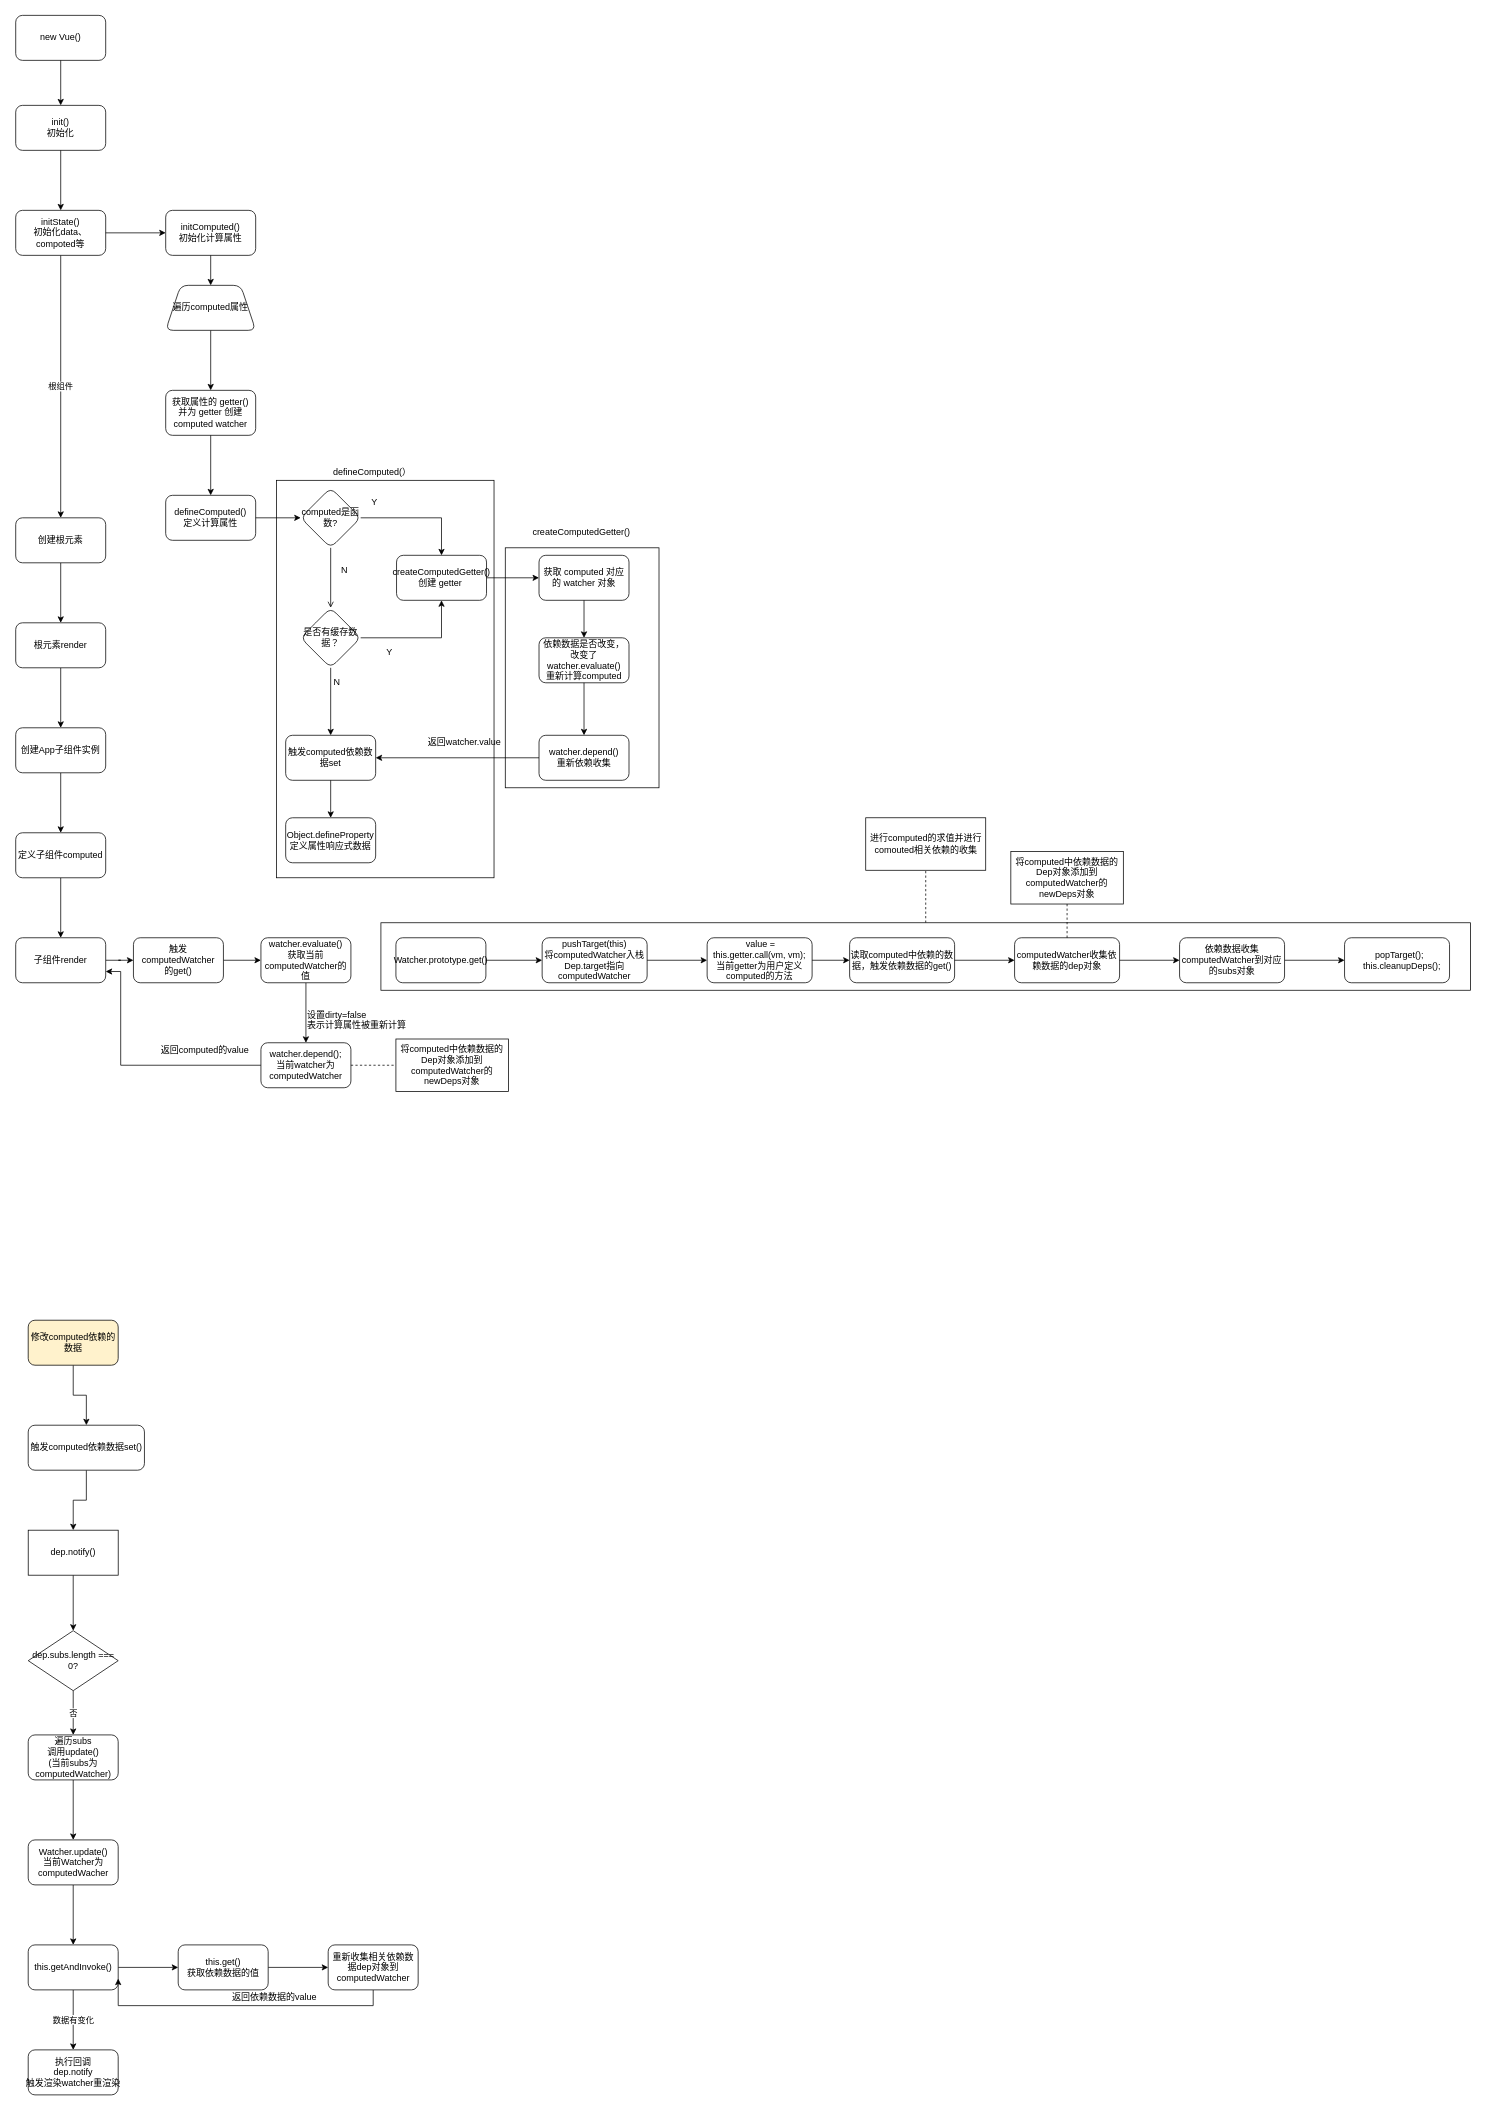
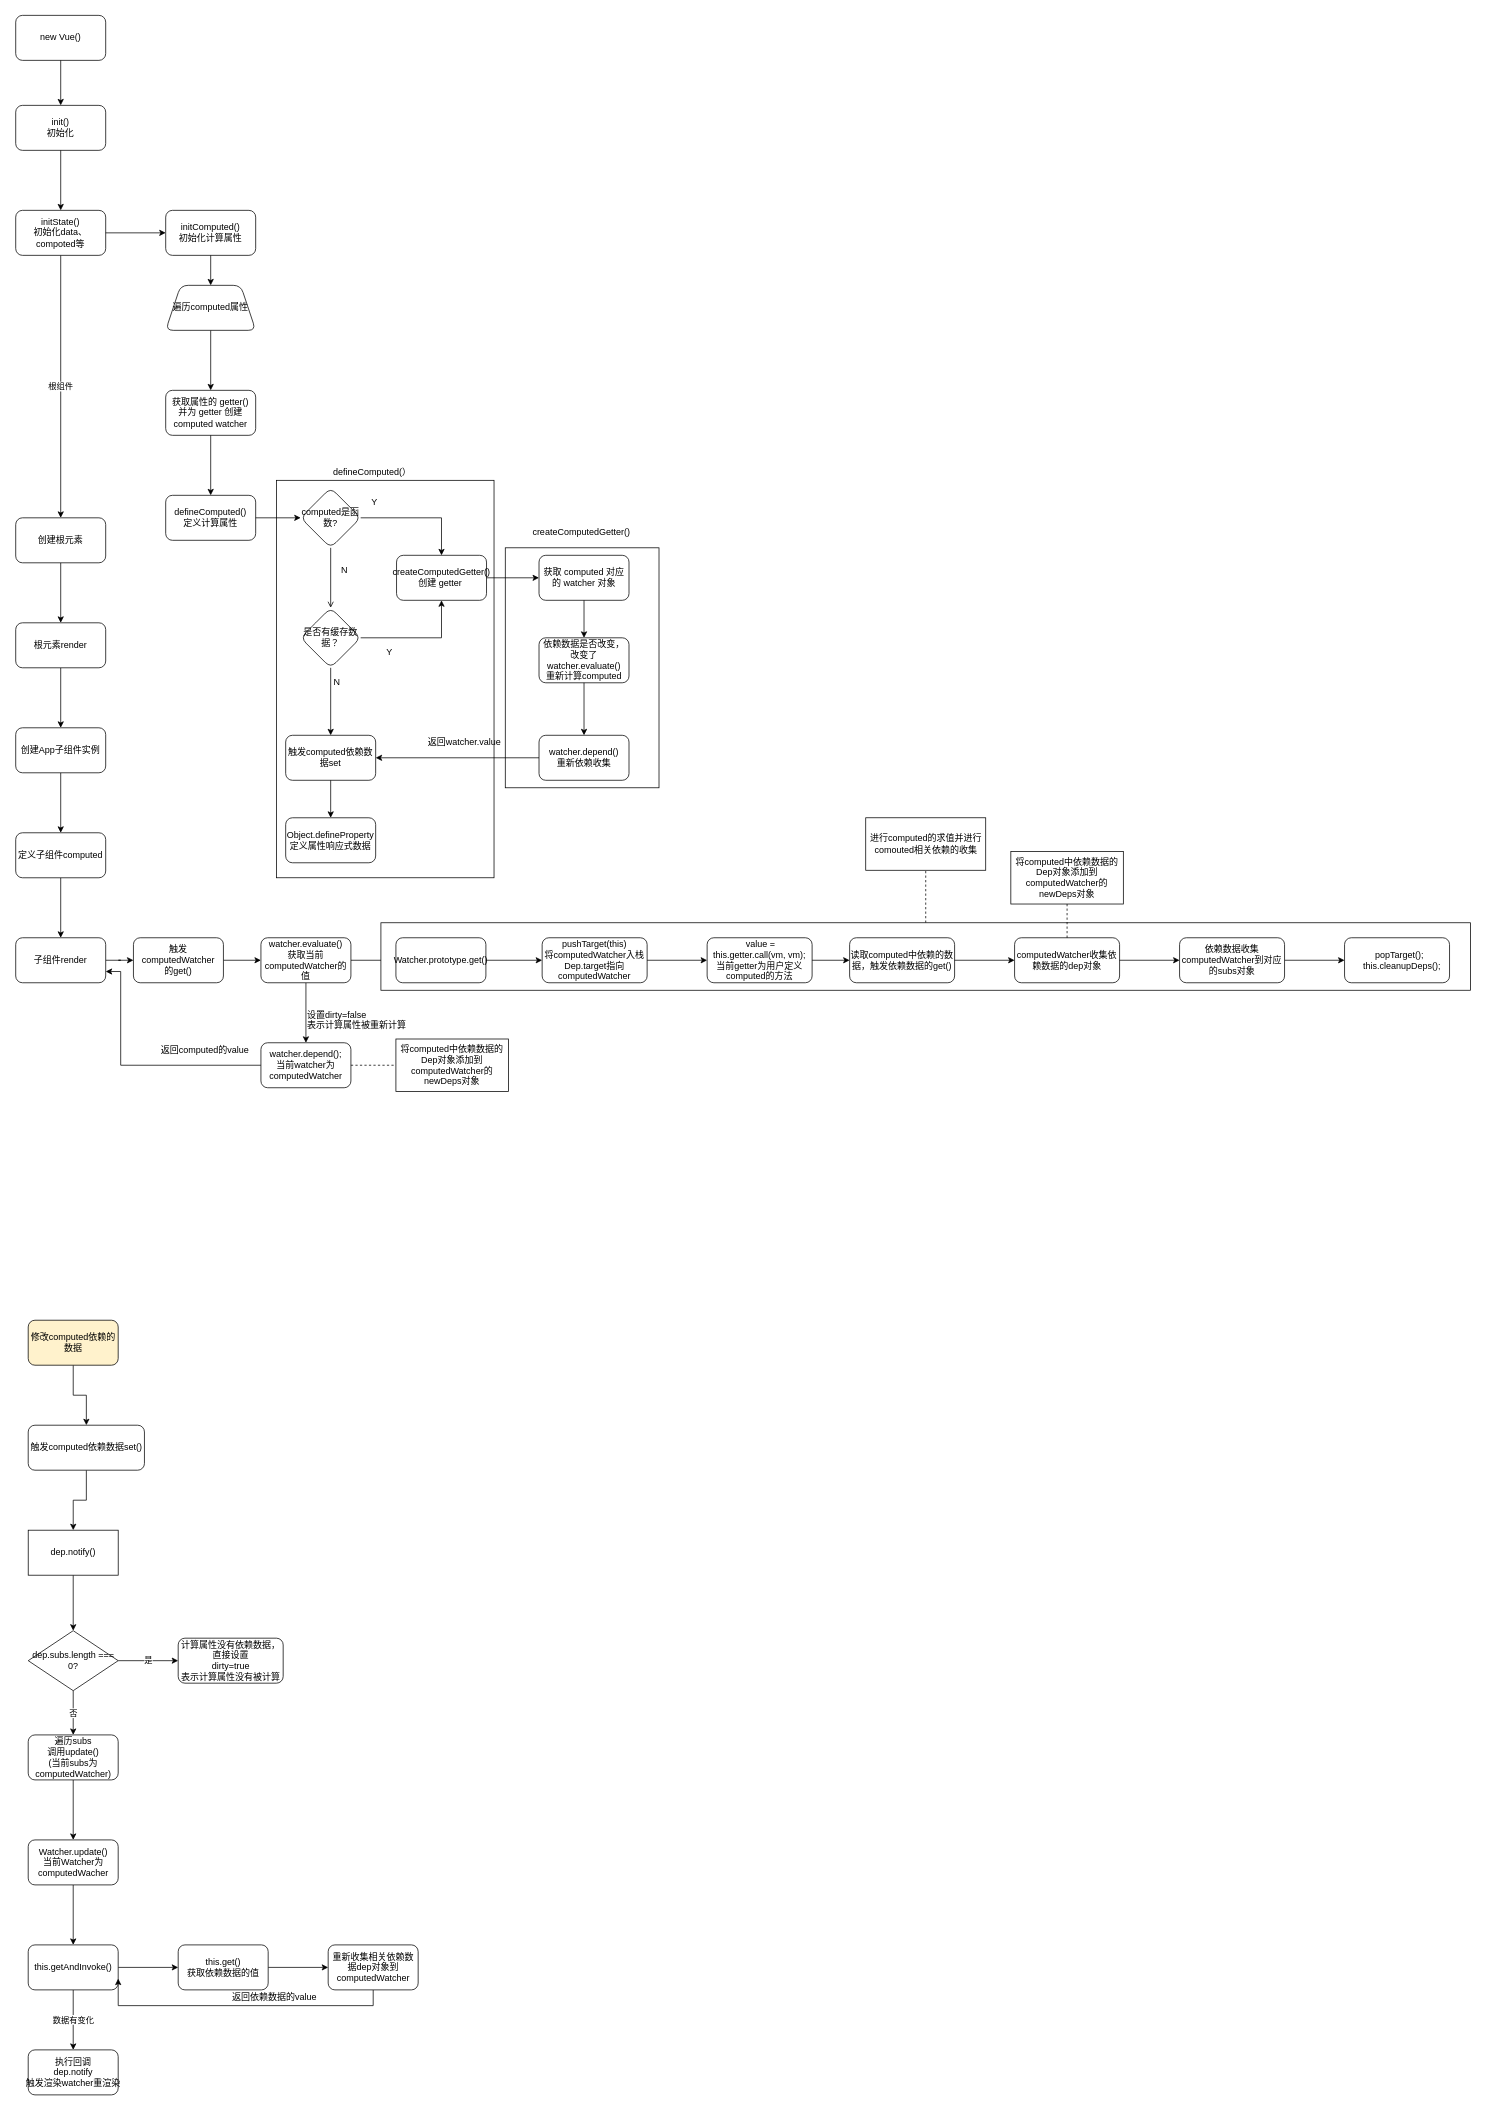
none -> (366, 960)
none -> (145, 1661)
none -> (230, 1661)
